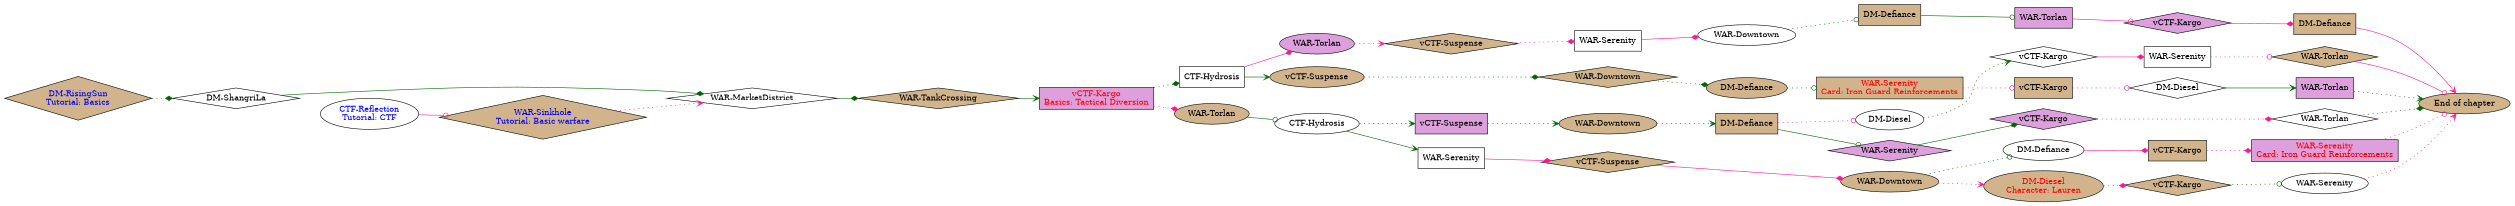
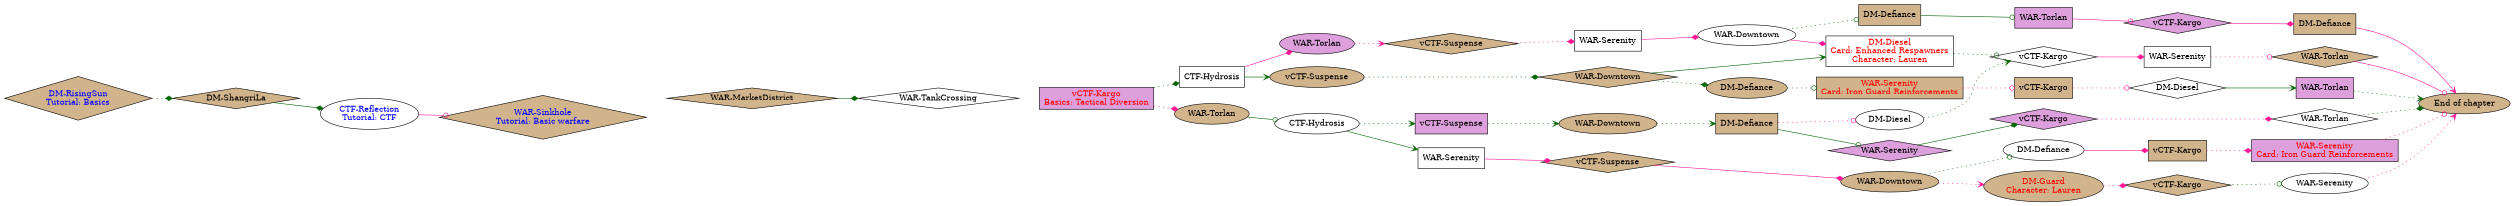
none -> (1890, 51)
(489, 87) -> (295, 105)
(236, 98) -> (236, 98)
(752, 98) -> (752, 98)
(938, 98) -> (938, 98)
(1026, 98) -> none
(656, 107) -> none
(2044, 186) -> (2044, 186)
